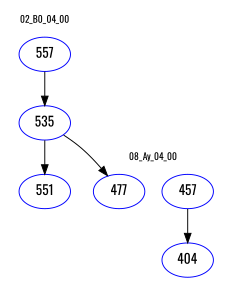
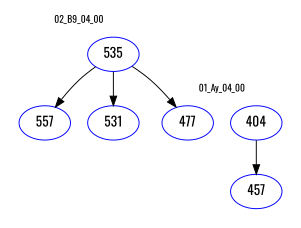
(45, 20) -> (79, 20)
(45, 84) -> (77, 82)
(153, 158) -> (222, 89)
(45, 192) -> (113, 123)
(188, 221) -> (256, 153)
